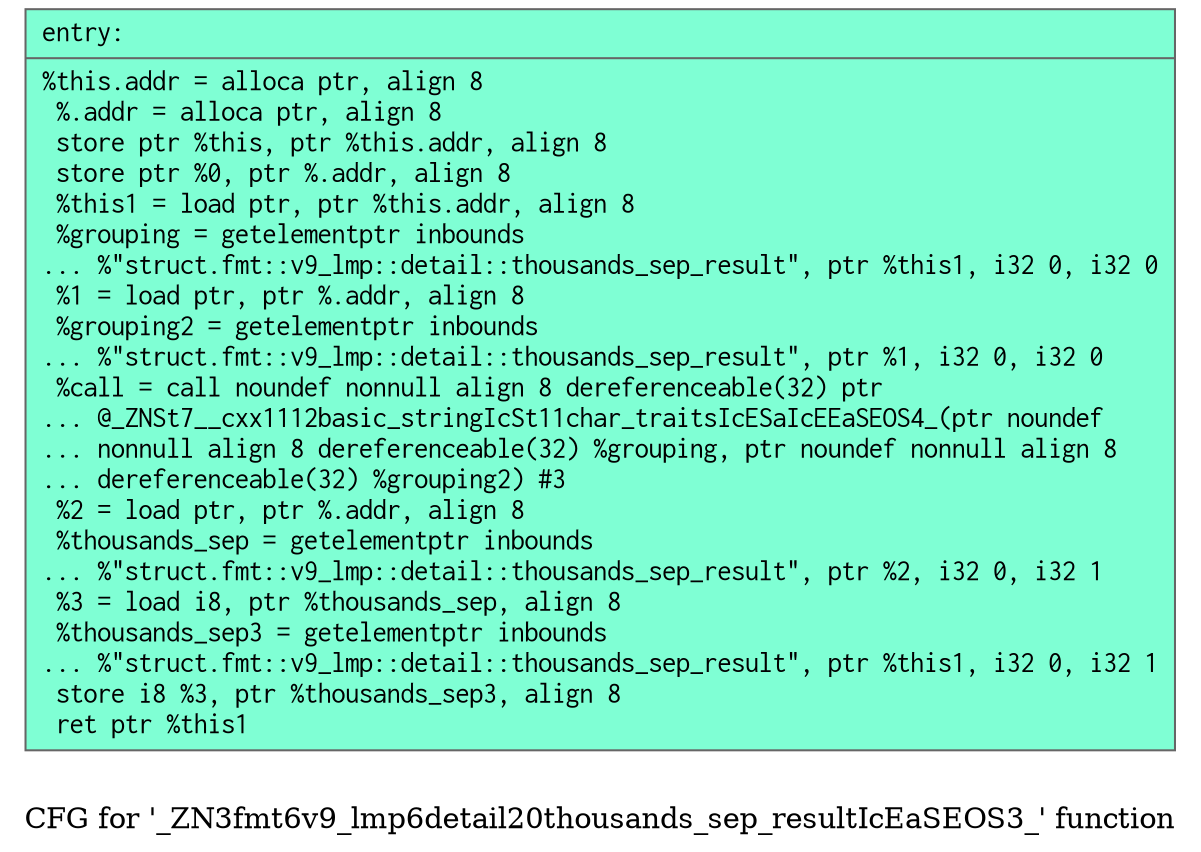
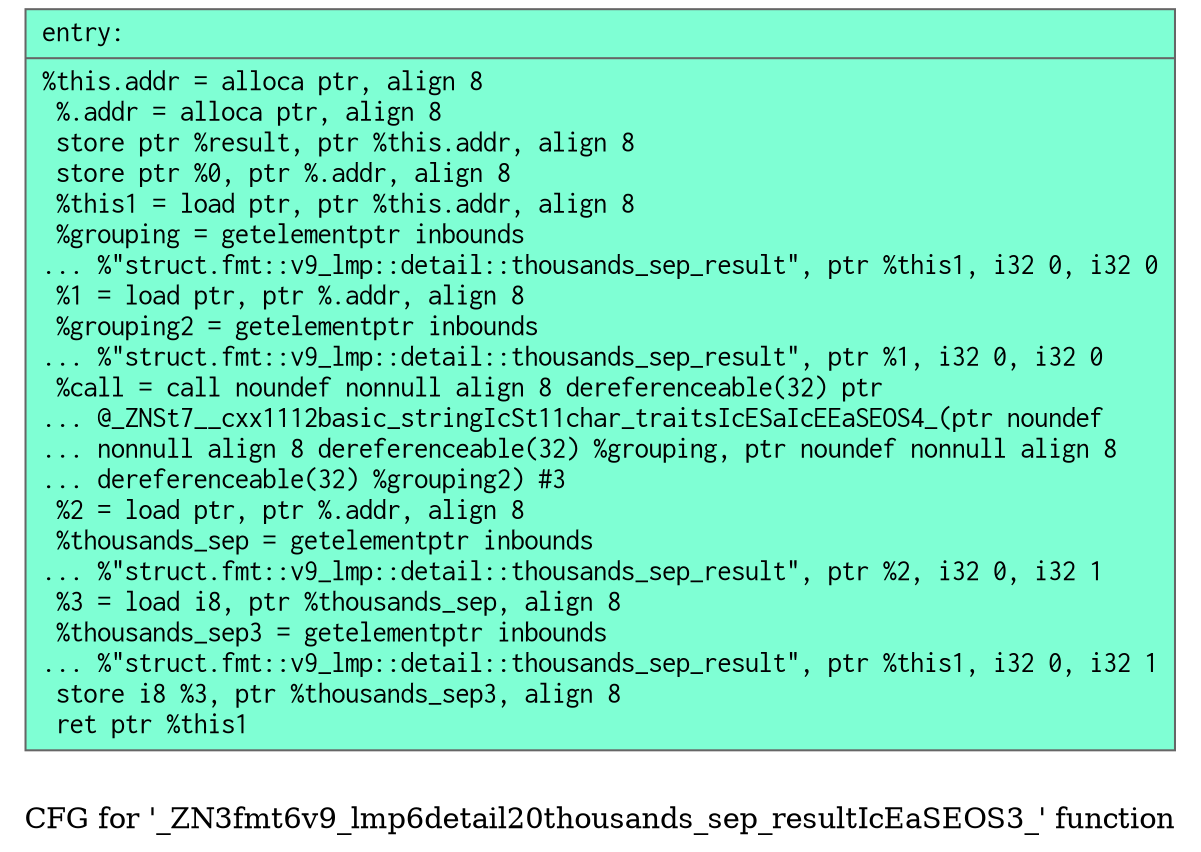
(325, 143) -> (339, 143)
